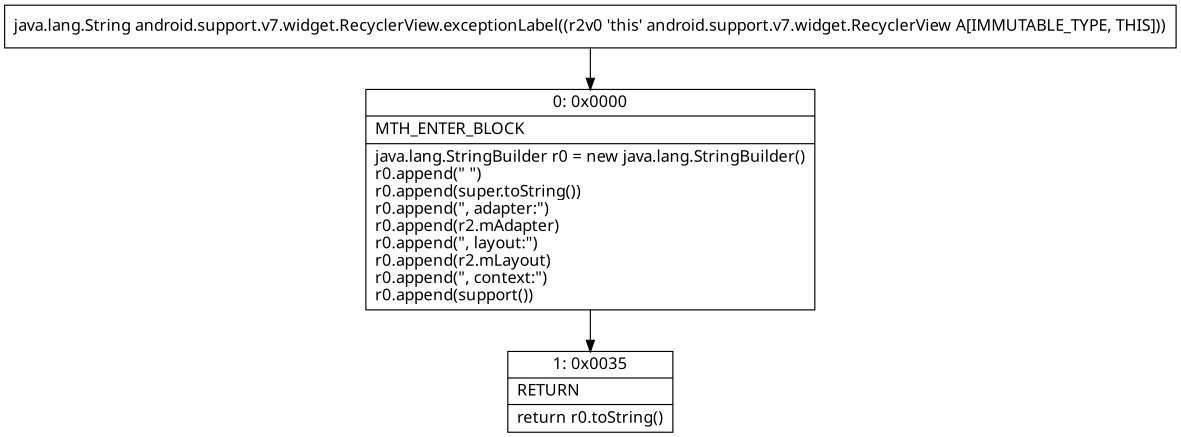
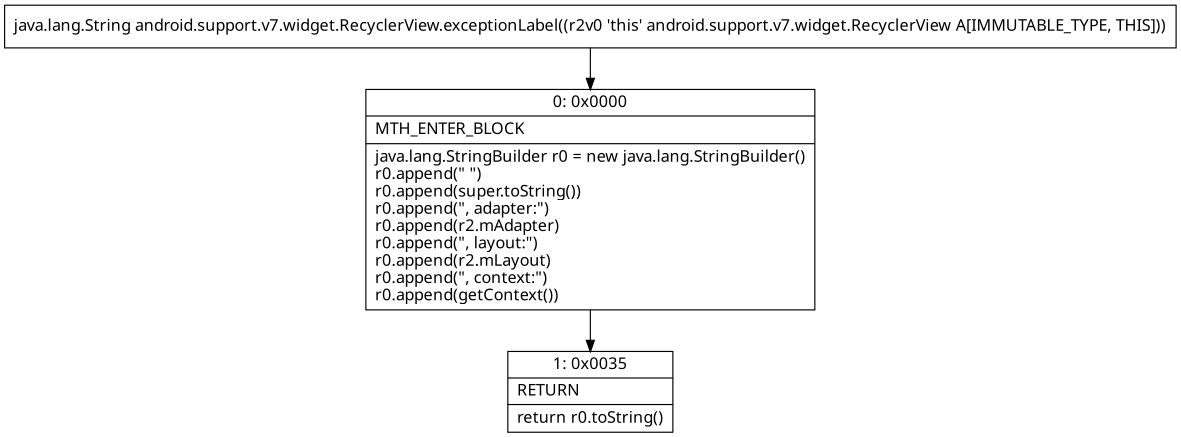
(455, 295) -> (467, 295)
